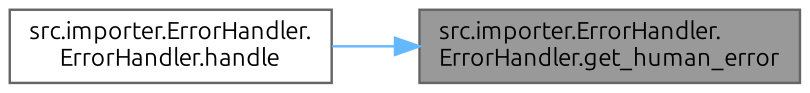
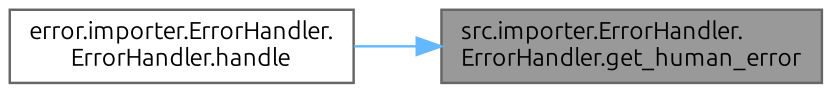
(171, 46) -> (182, 46)
